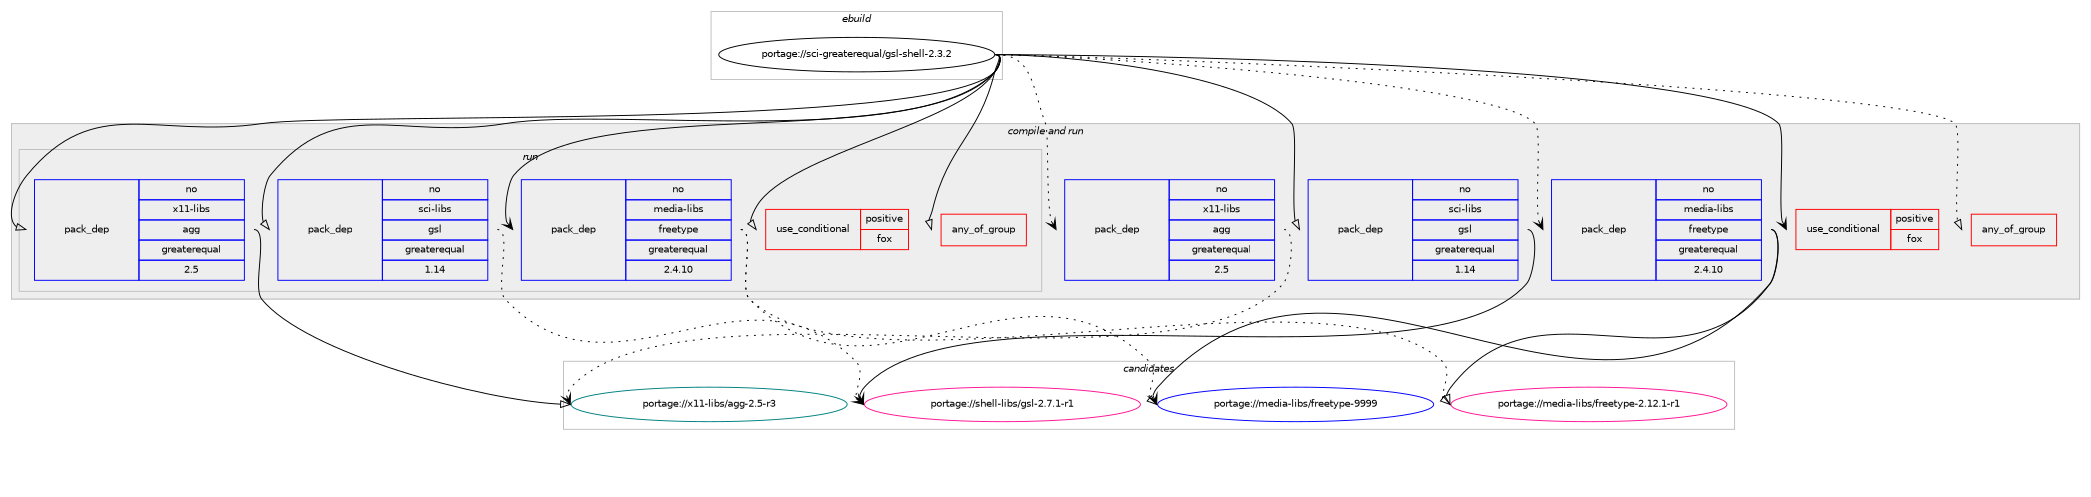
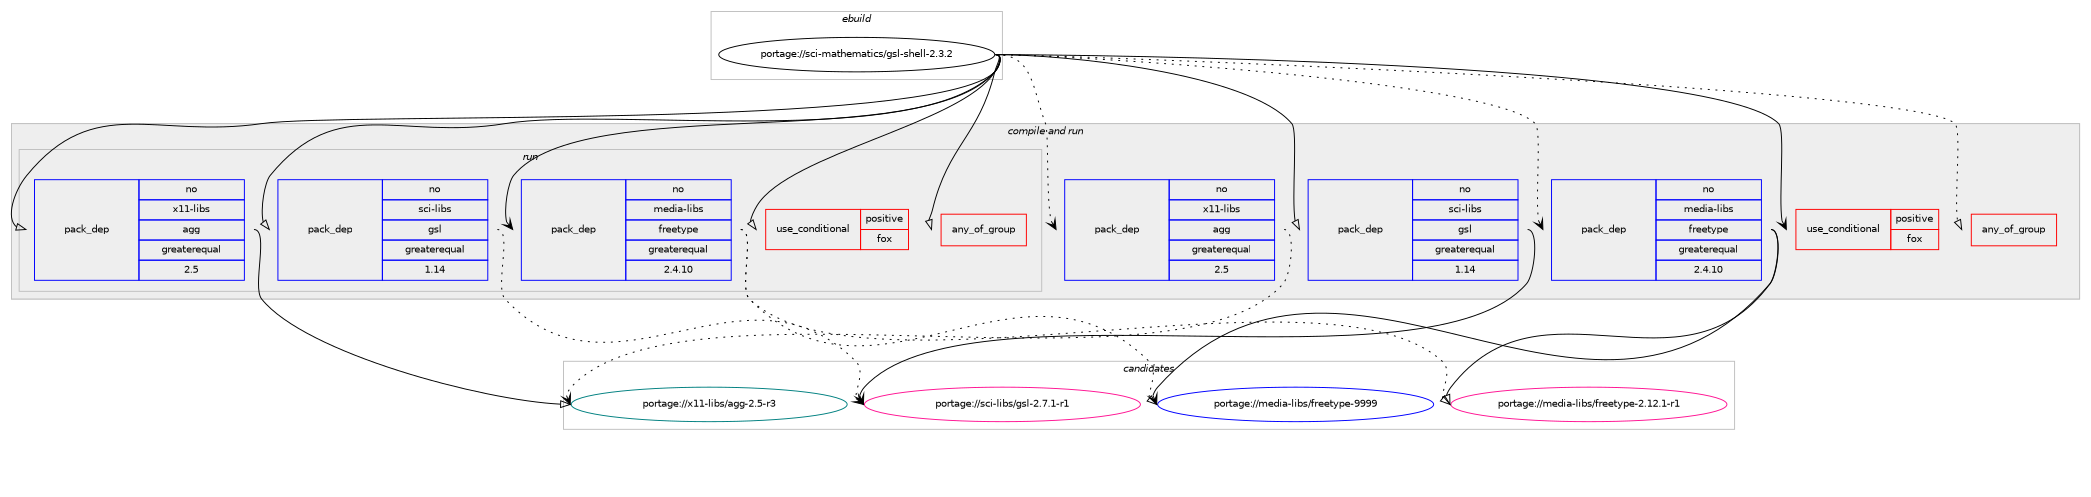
(857, 55) -> (857, 55)
(1002, 404) -> (1002, 404)
